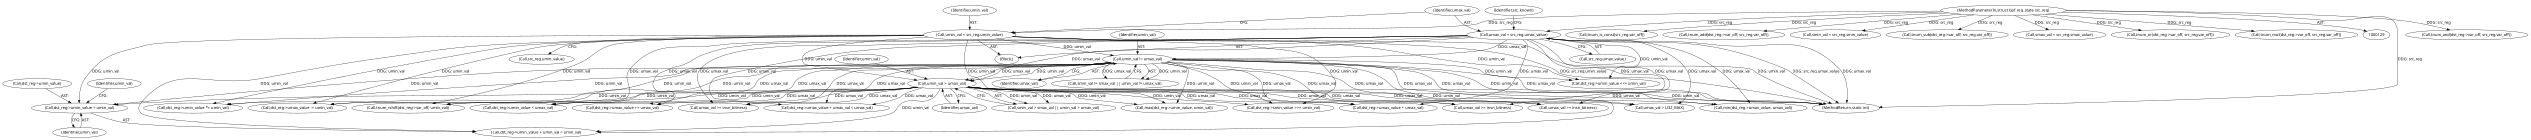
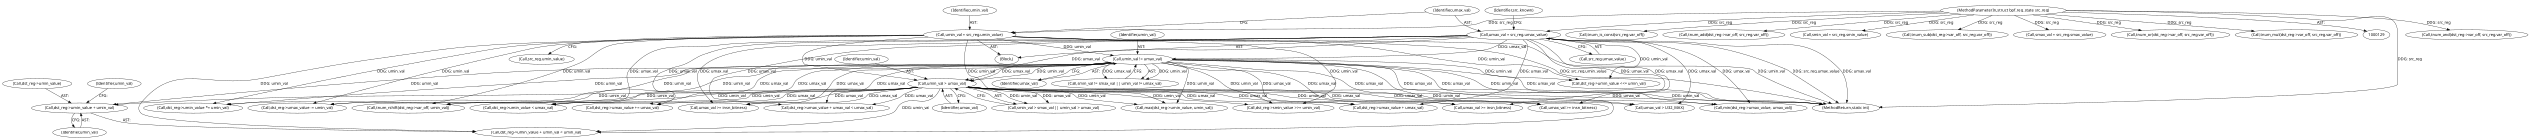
(487, 36) -> none
